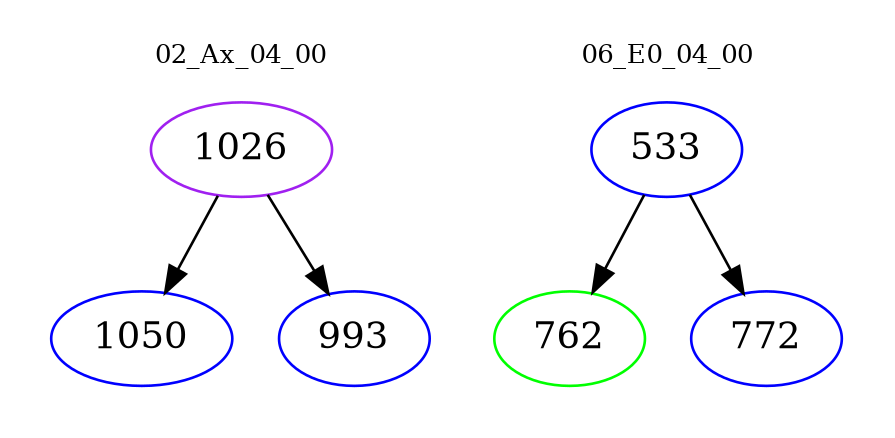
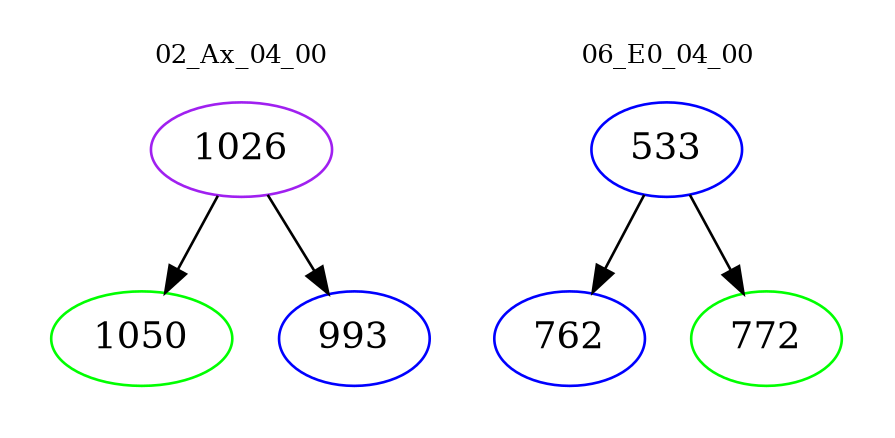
(142, 339) -> (142, 339)
(570, 339) -> (570, 339)
(766, 339) -> (766, 339)
